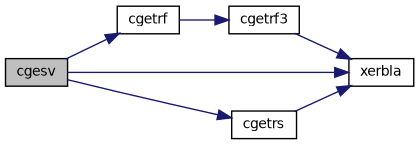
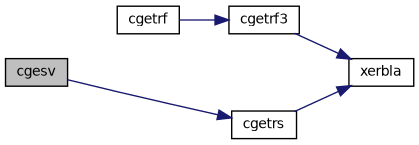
(86, 49) -> none
(201, 72) -> none
